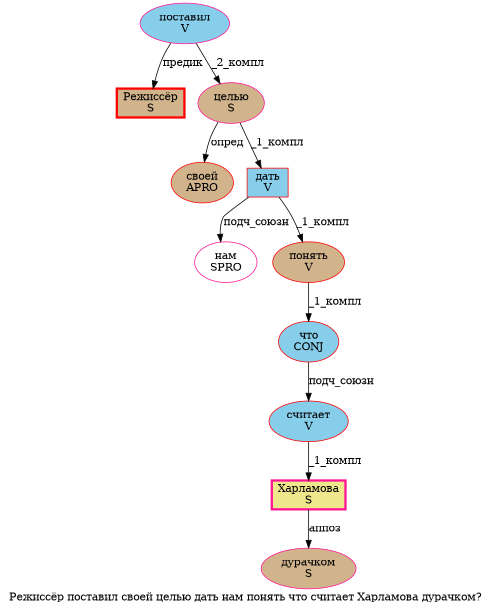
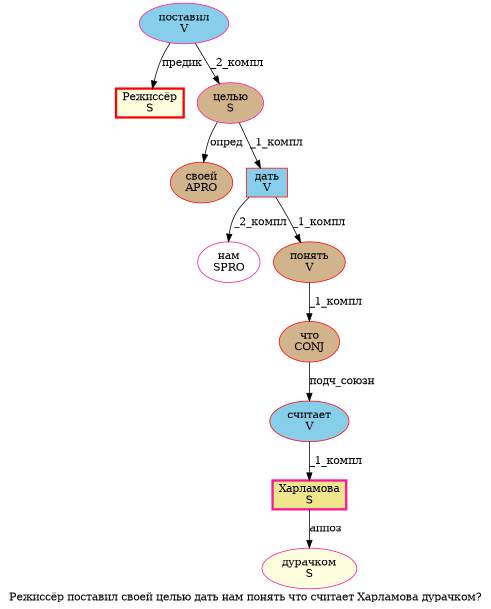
(151, 103) -> (150, 103)
(256, 222) -> (261, 222)
(309, 342) -> (309, 342)
(309, 569) -> (309, 569)
